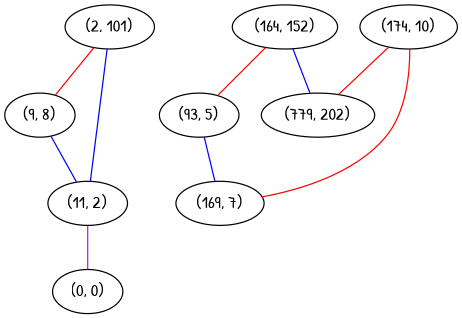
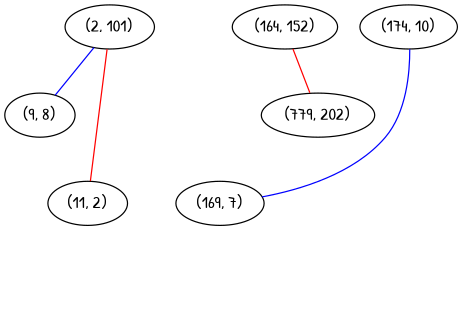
(75, 71) -> (75, 71)
(301, 71) -> (301, 71)
(364, 71) -> none
(99, 115) -> (99, 115)
(199, 115) -> none
(369, 153) -> (369, 153)
(64, 159) -> none
(88, 292) -> none
